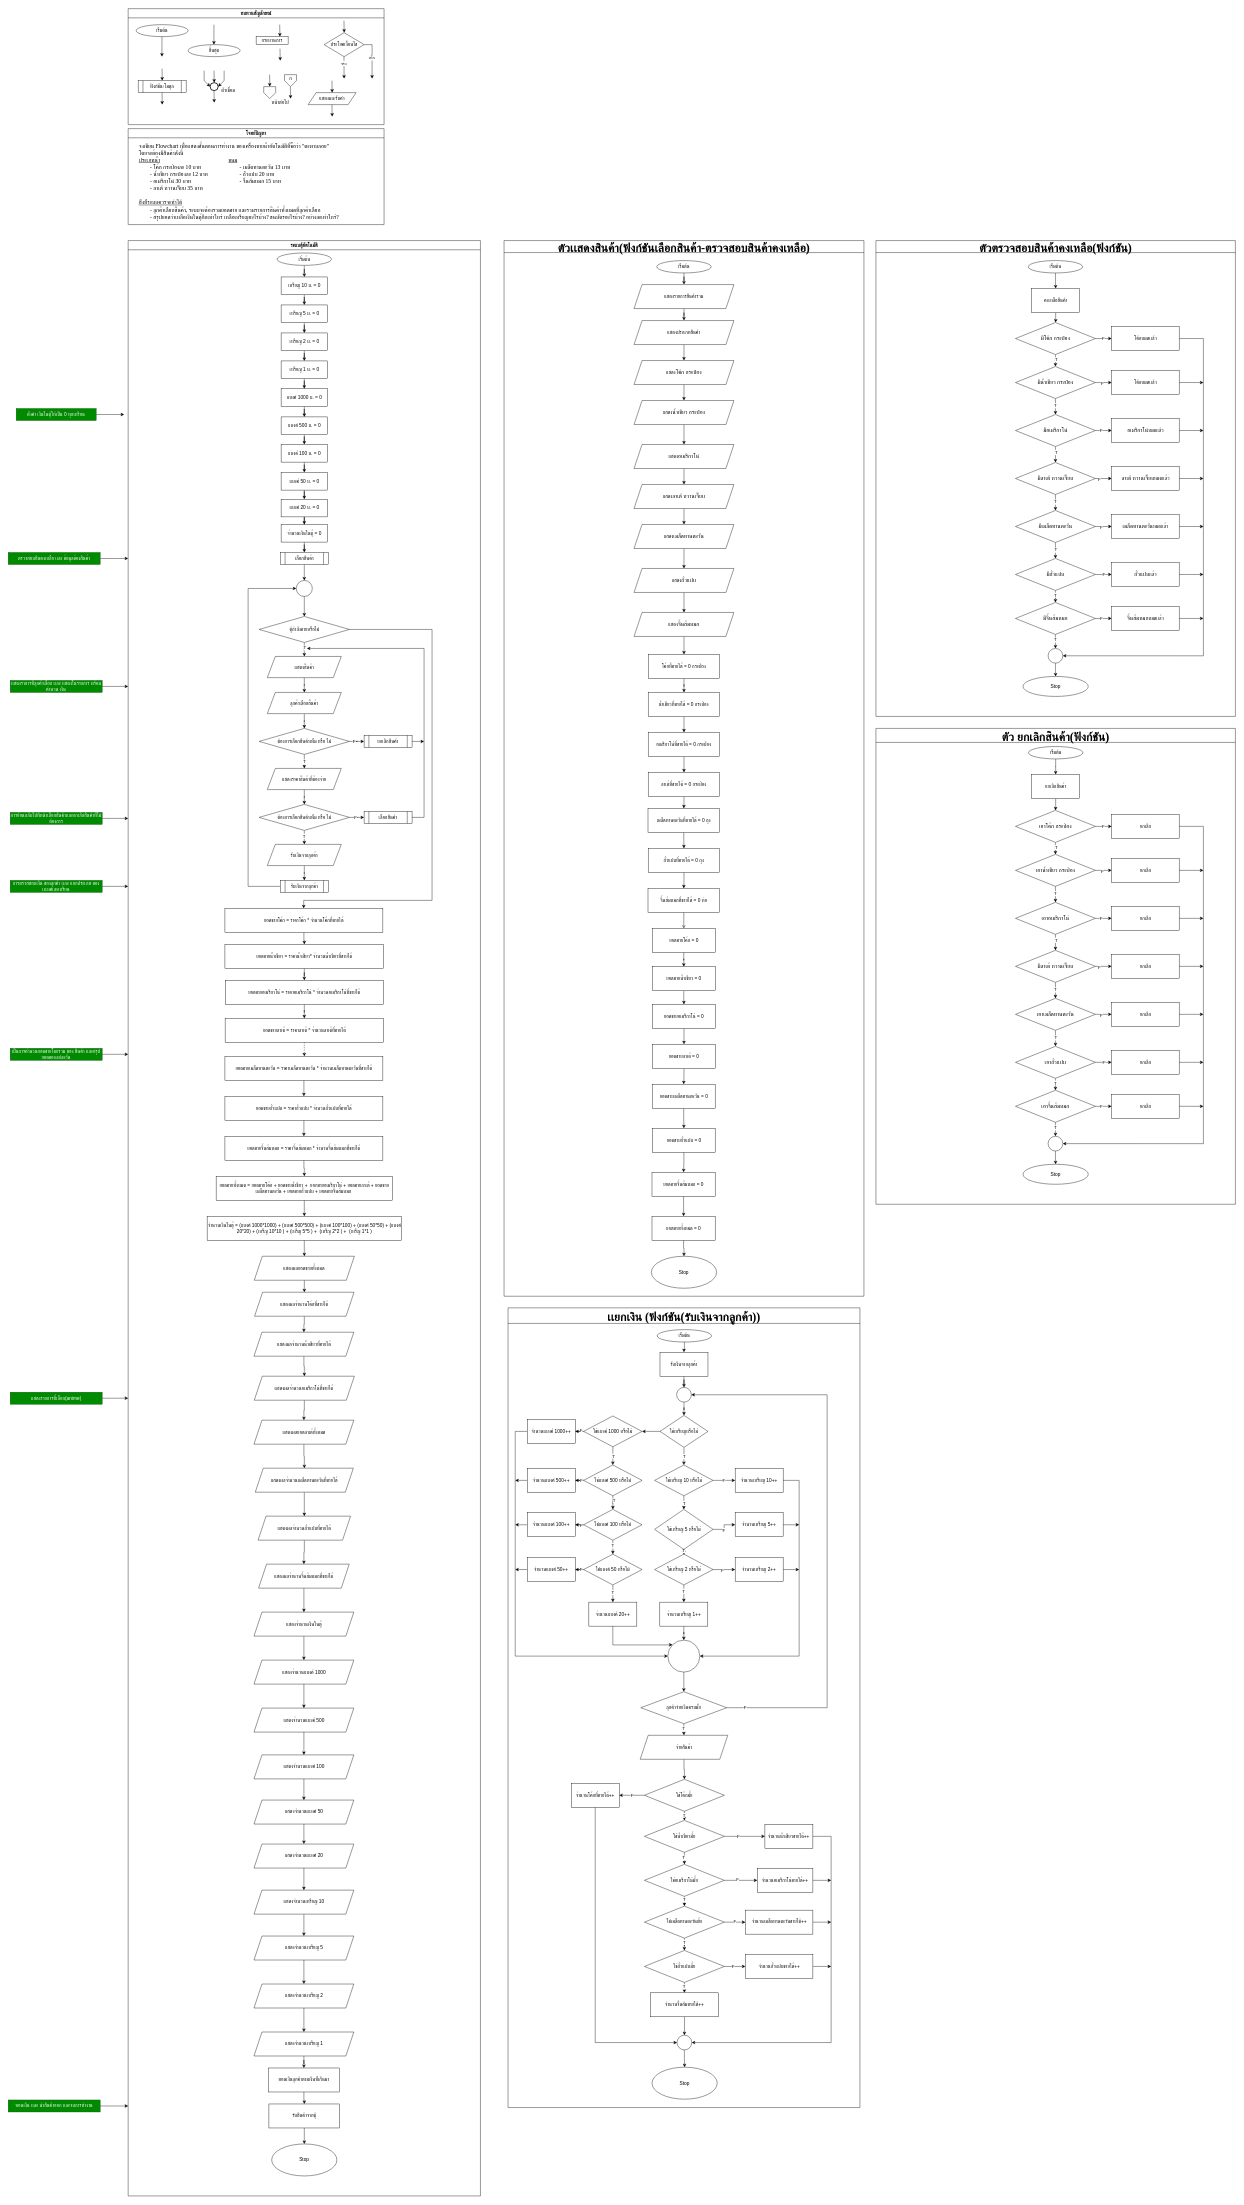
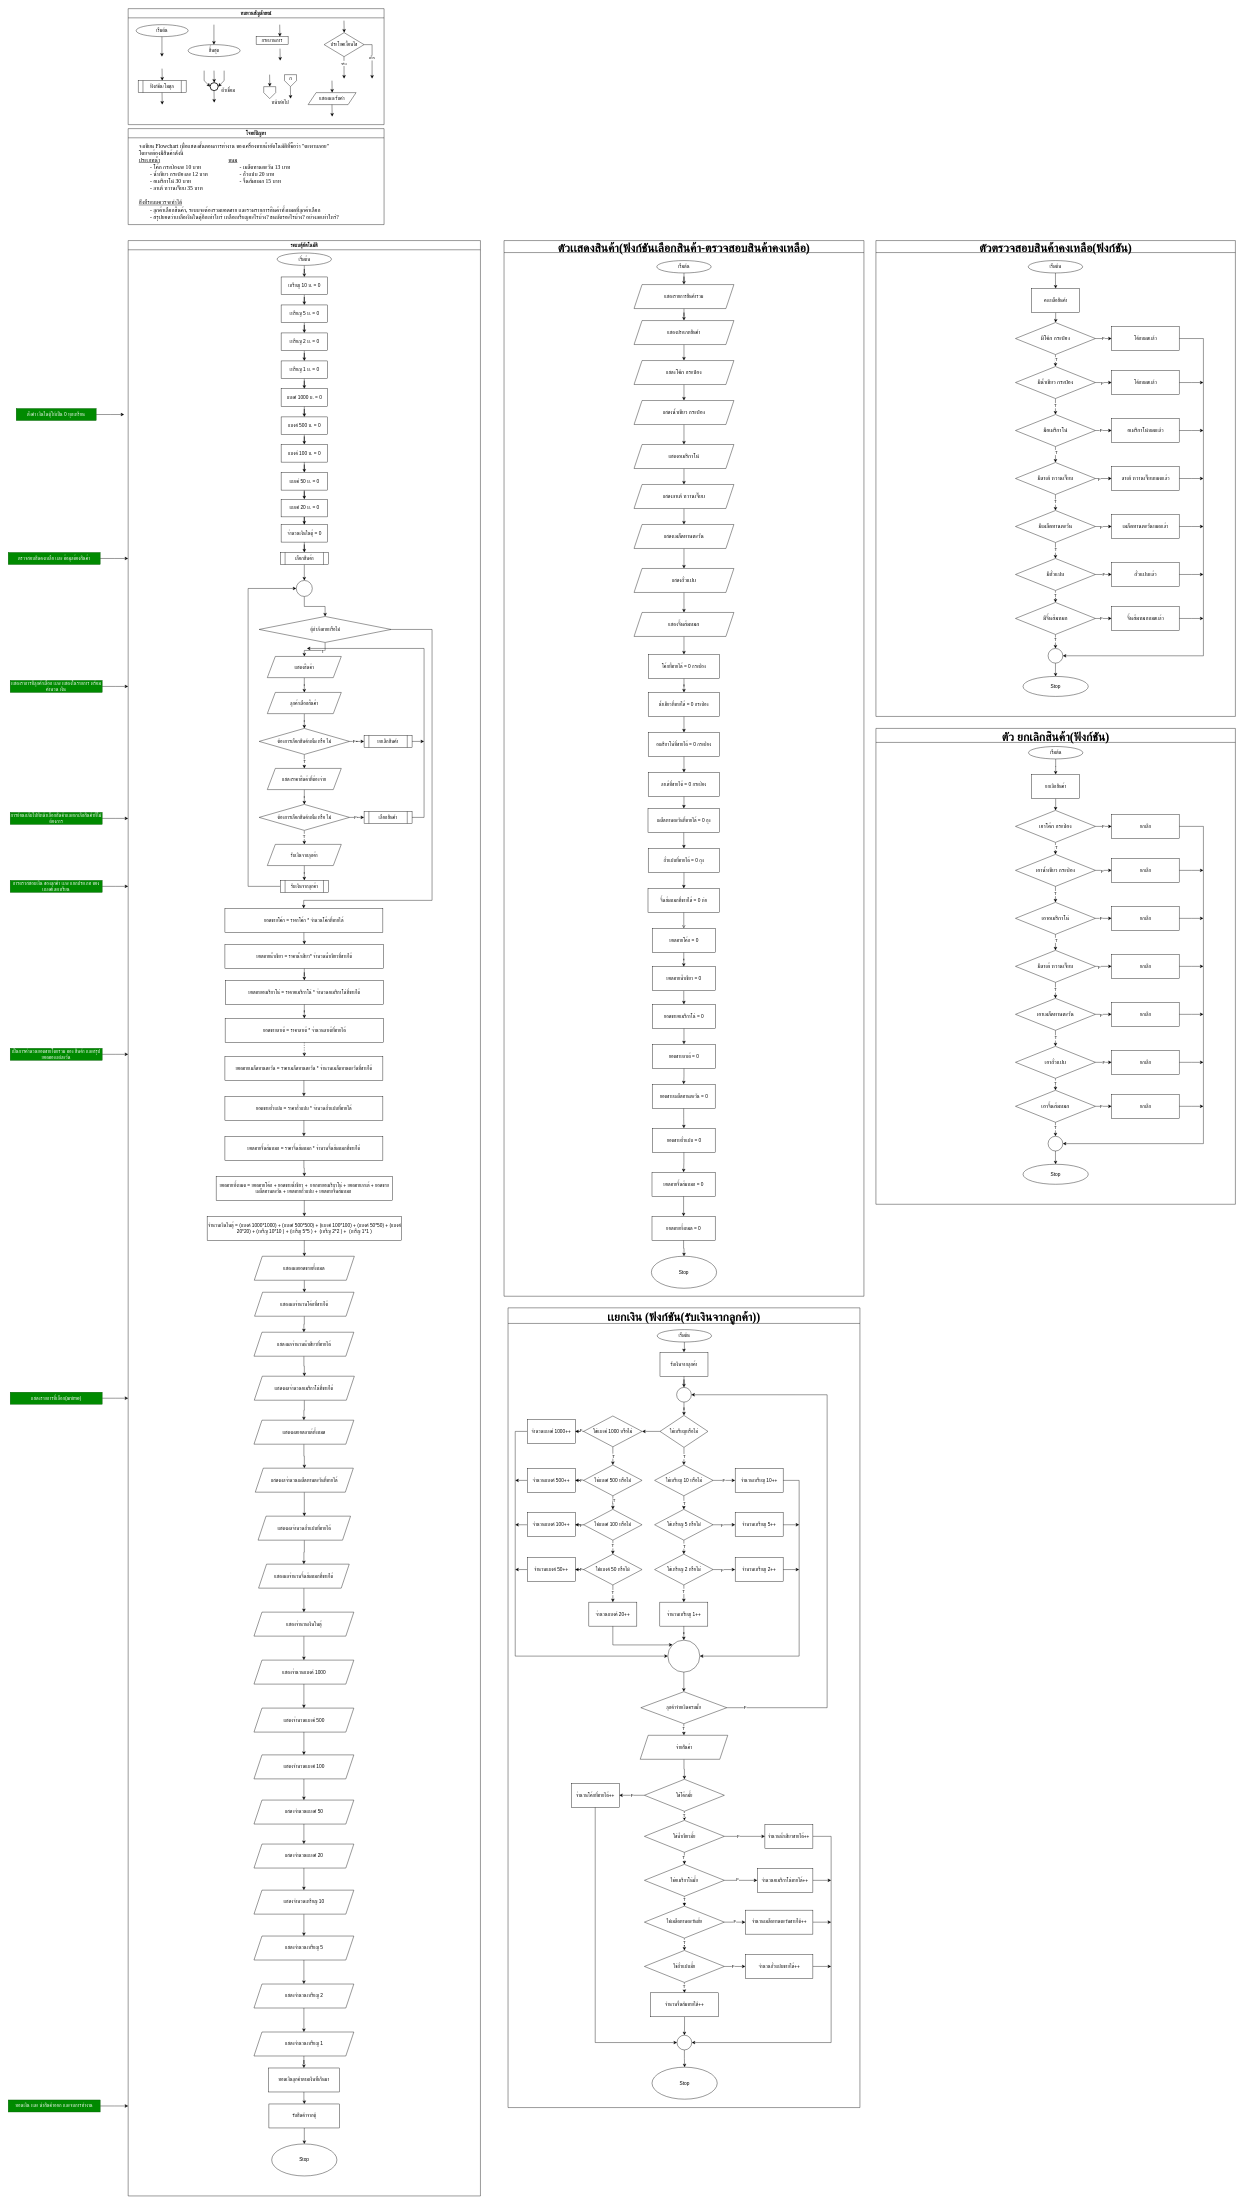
(304, 629) -> (325, 629)
(684, 1529) -> (684, 1525)
